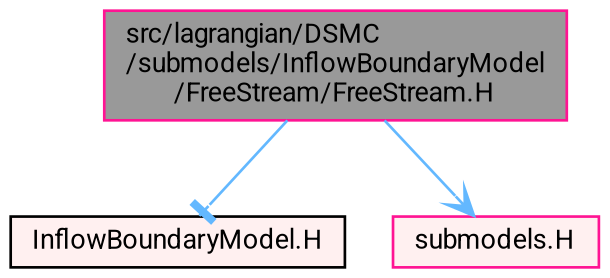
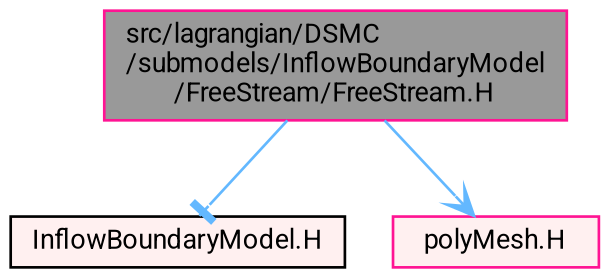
(496, 242) -> (496, 242)
